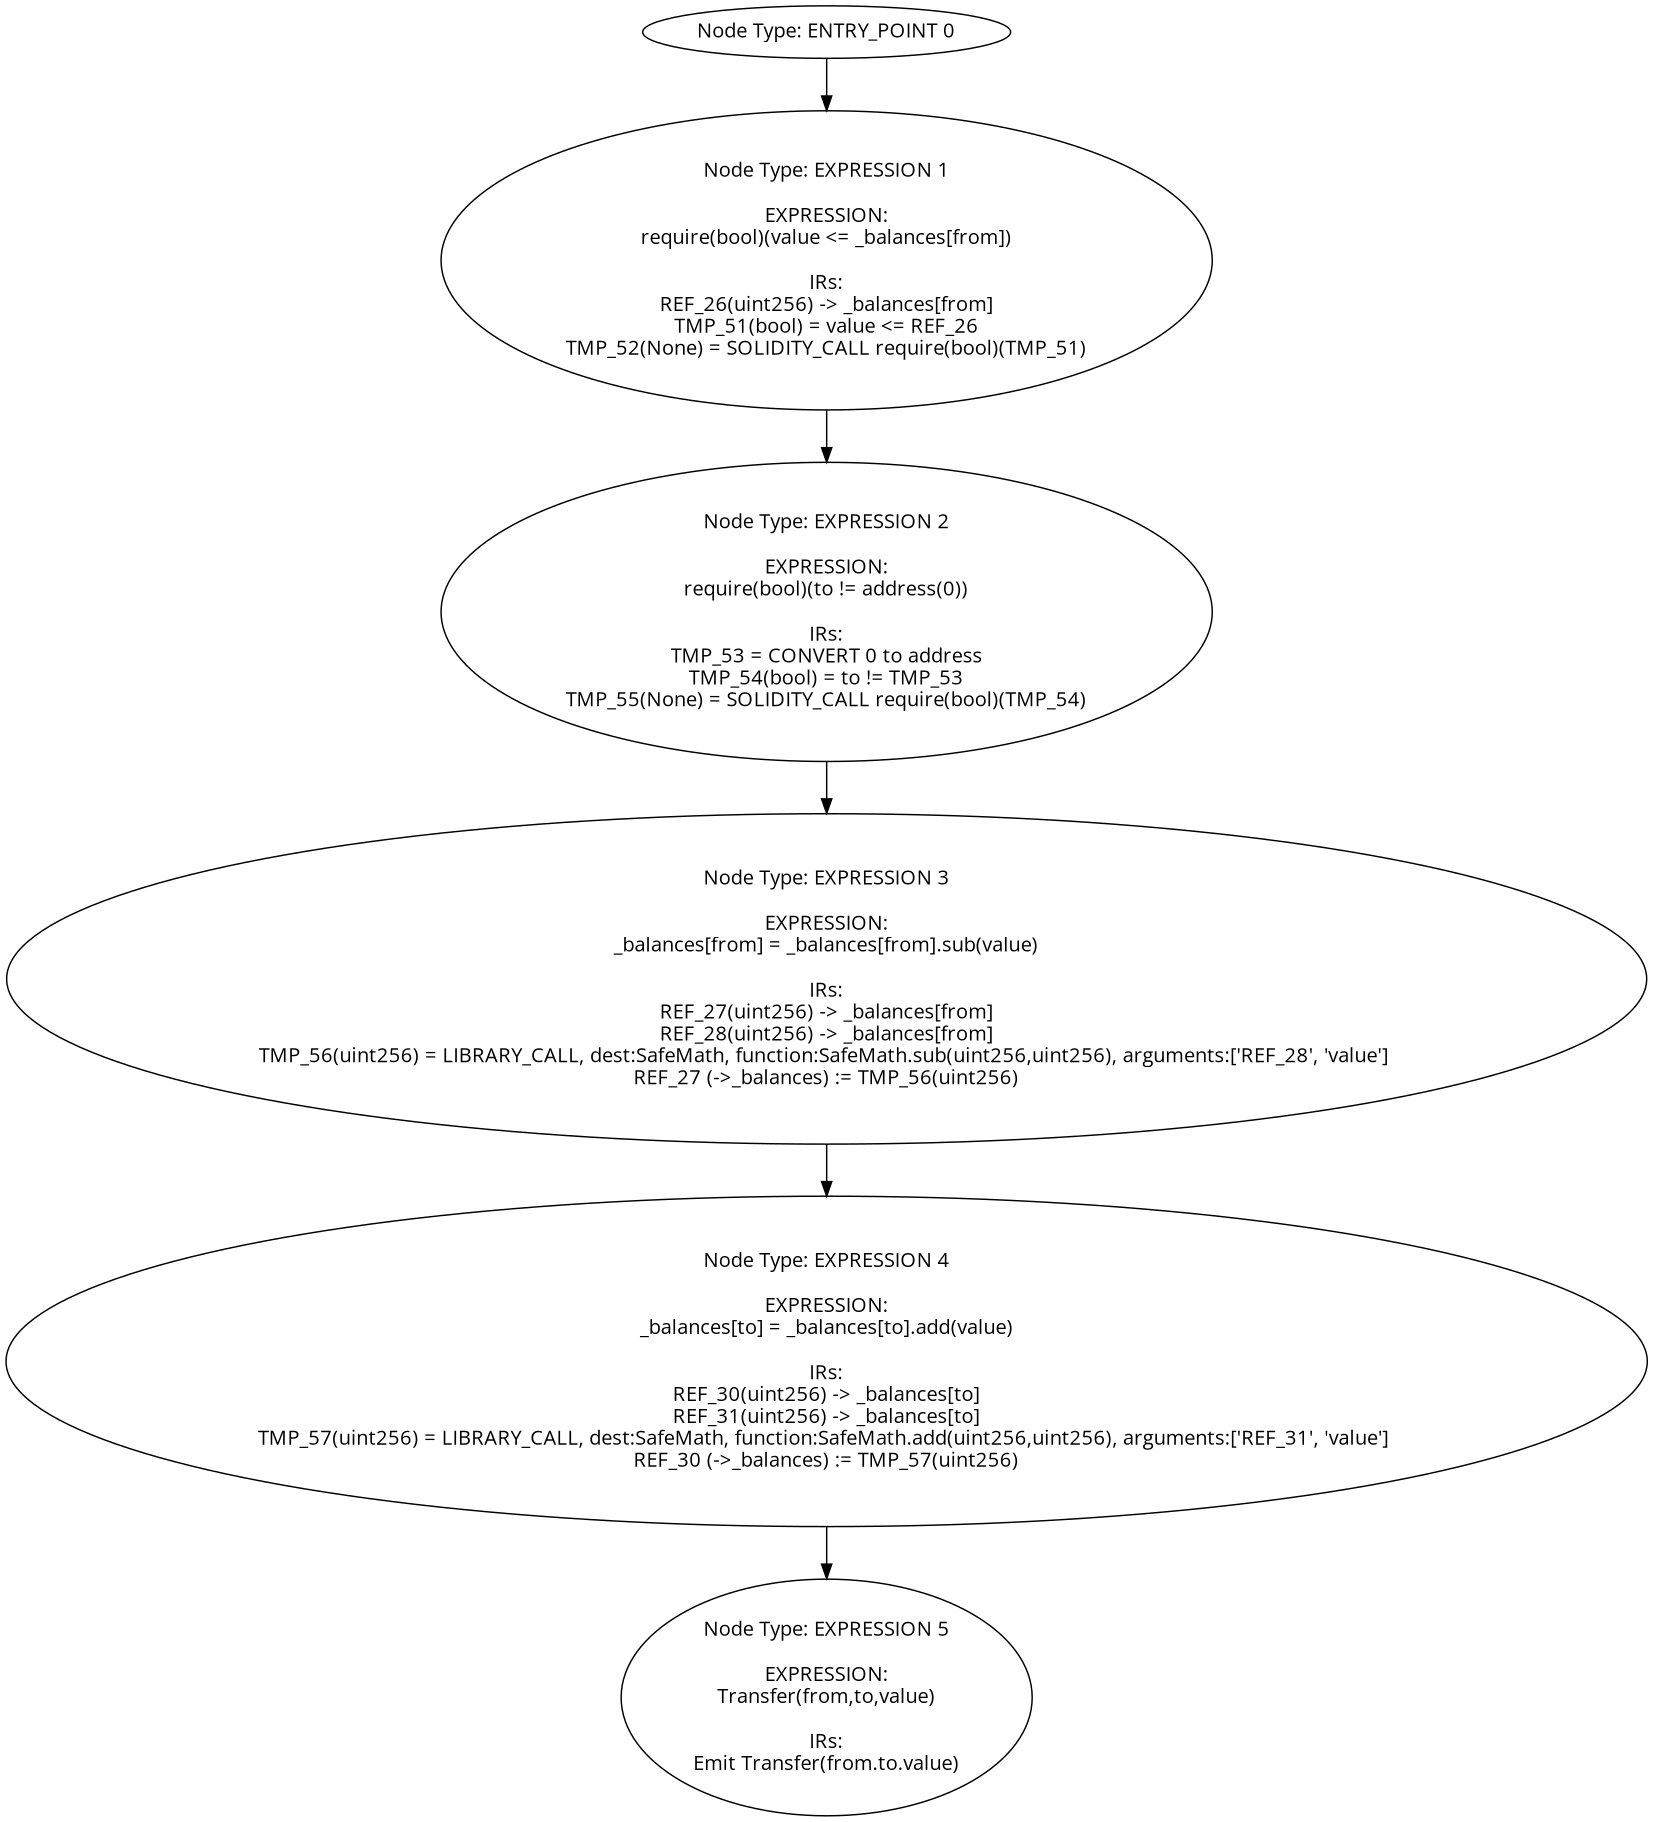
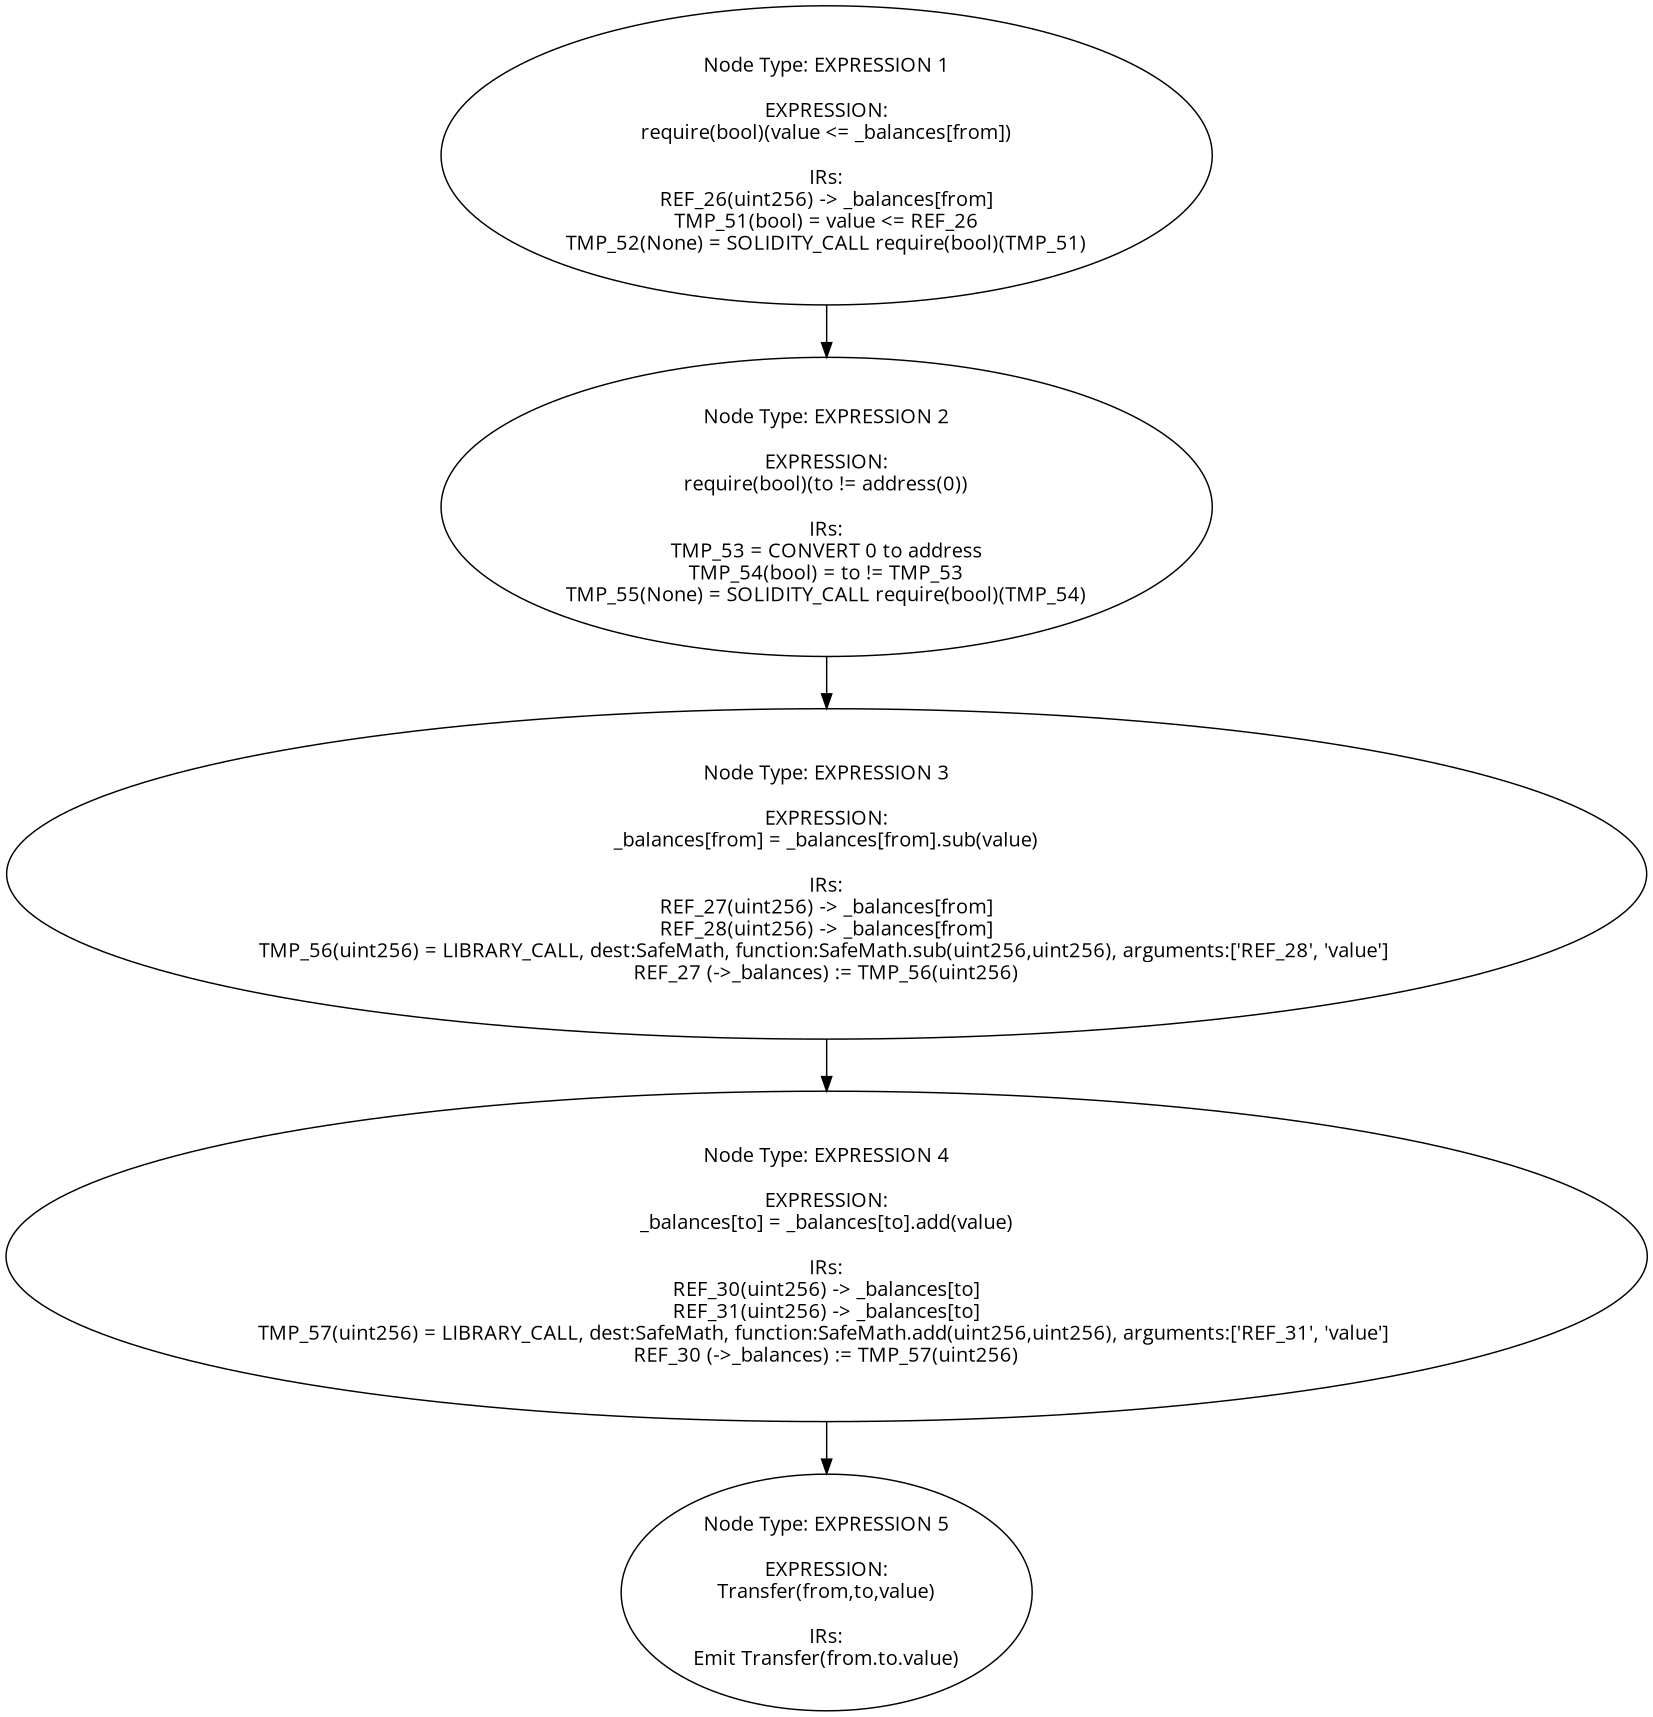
(827, 32) -> none
